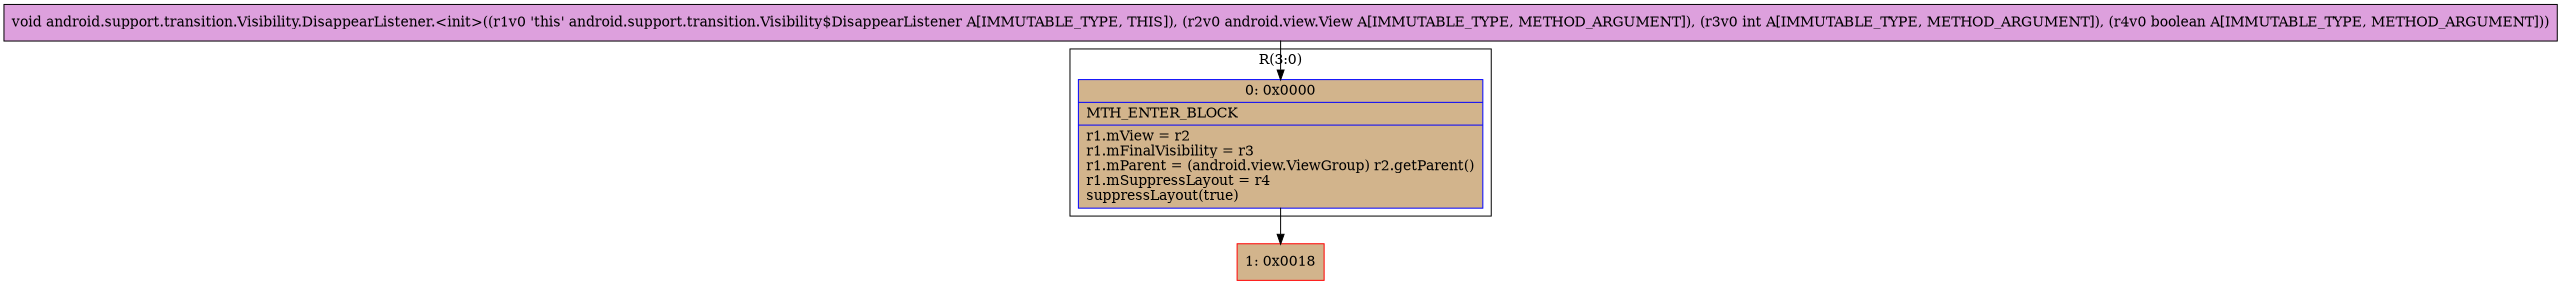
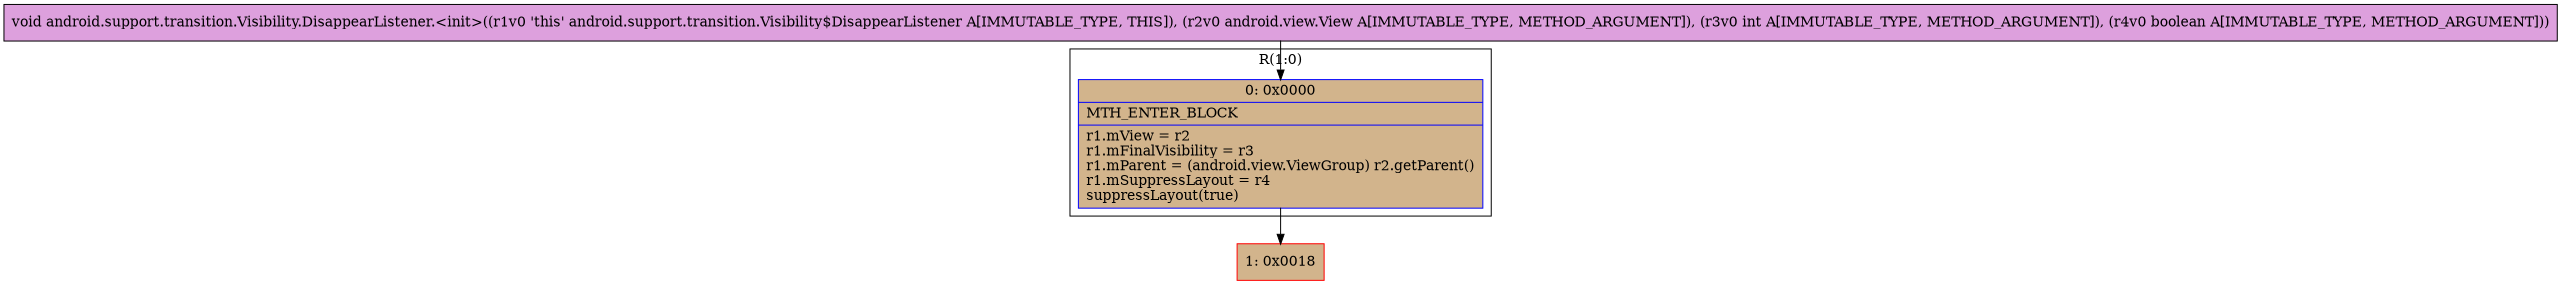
(1281, 60) -> (1281, 60)
